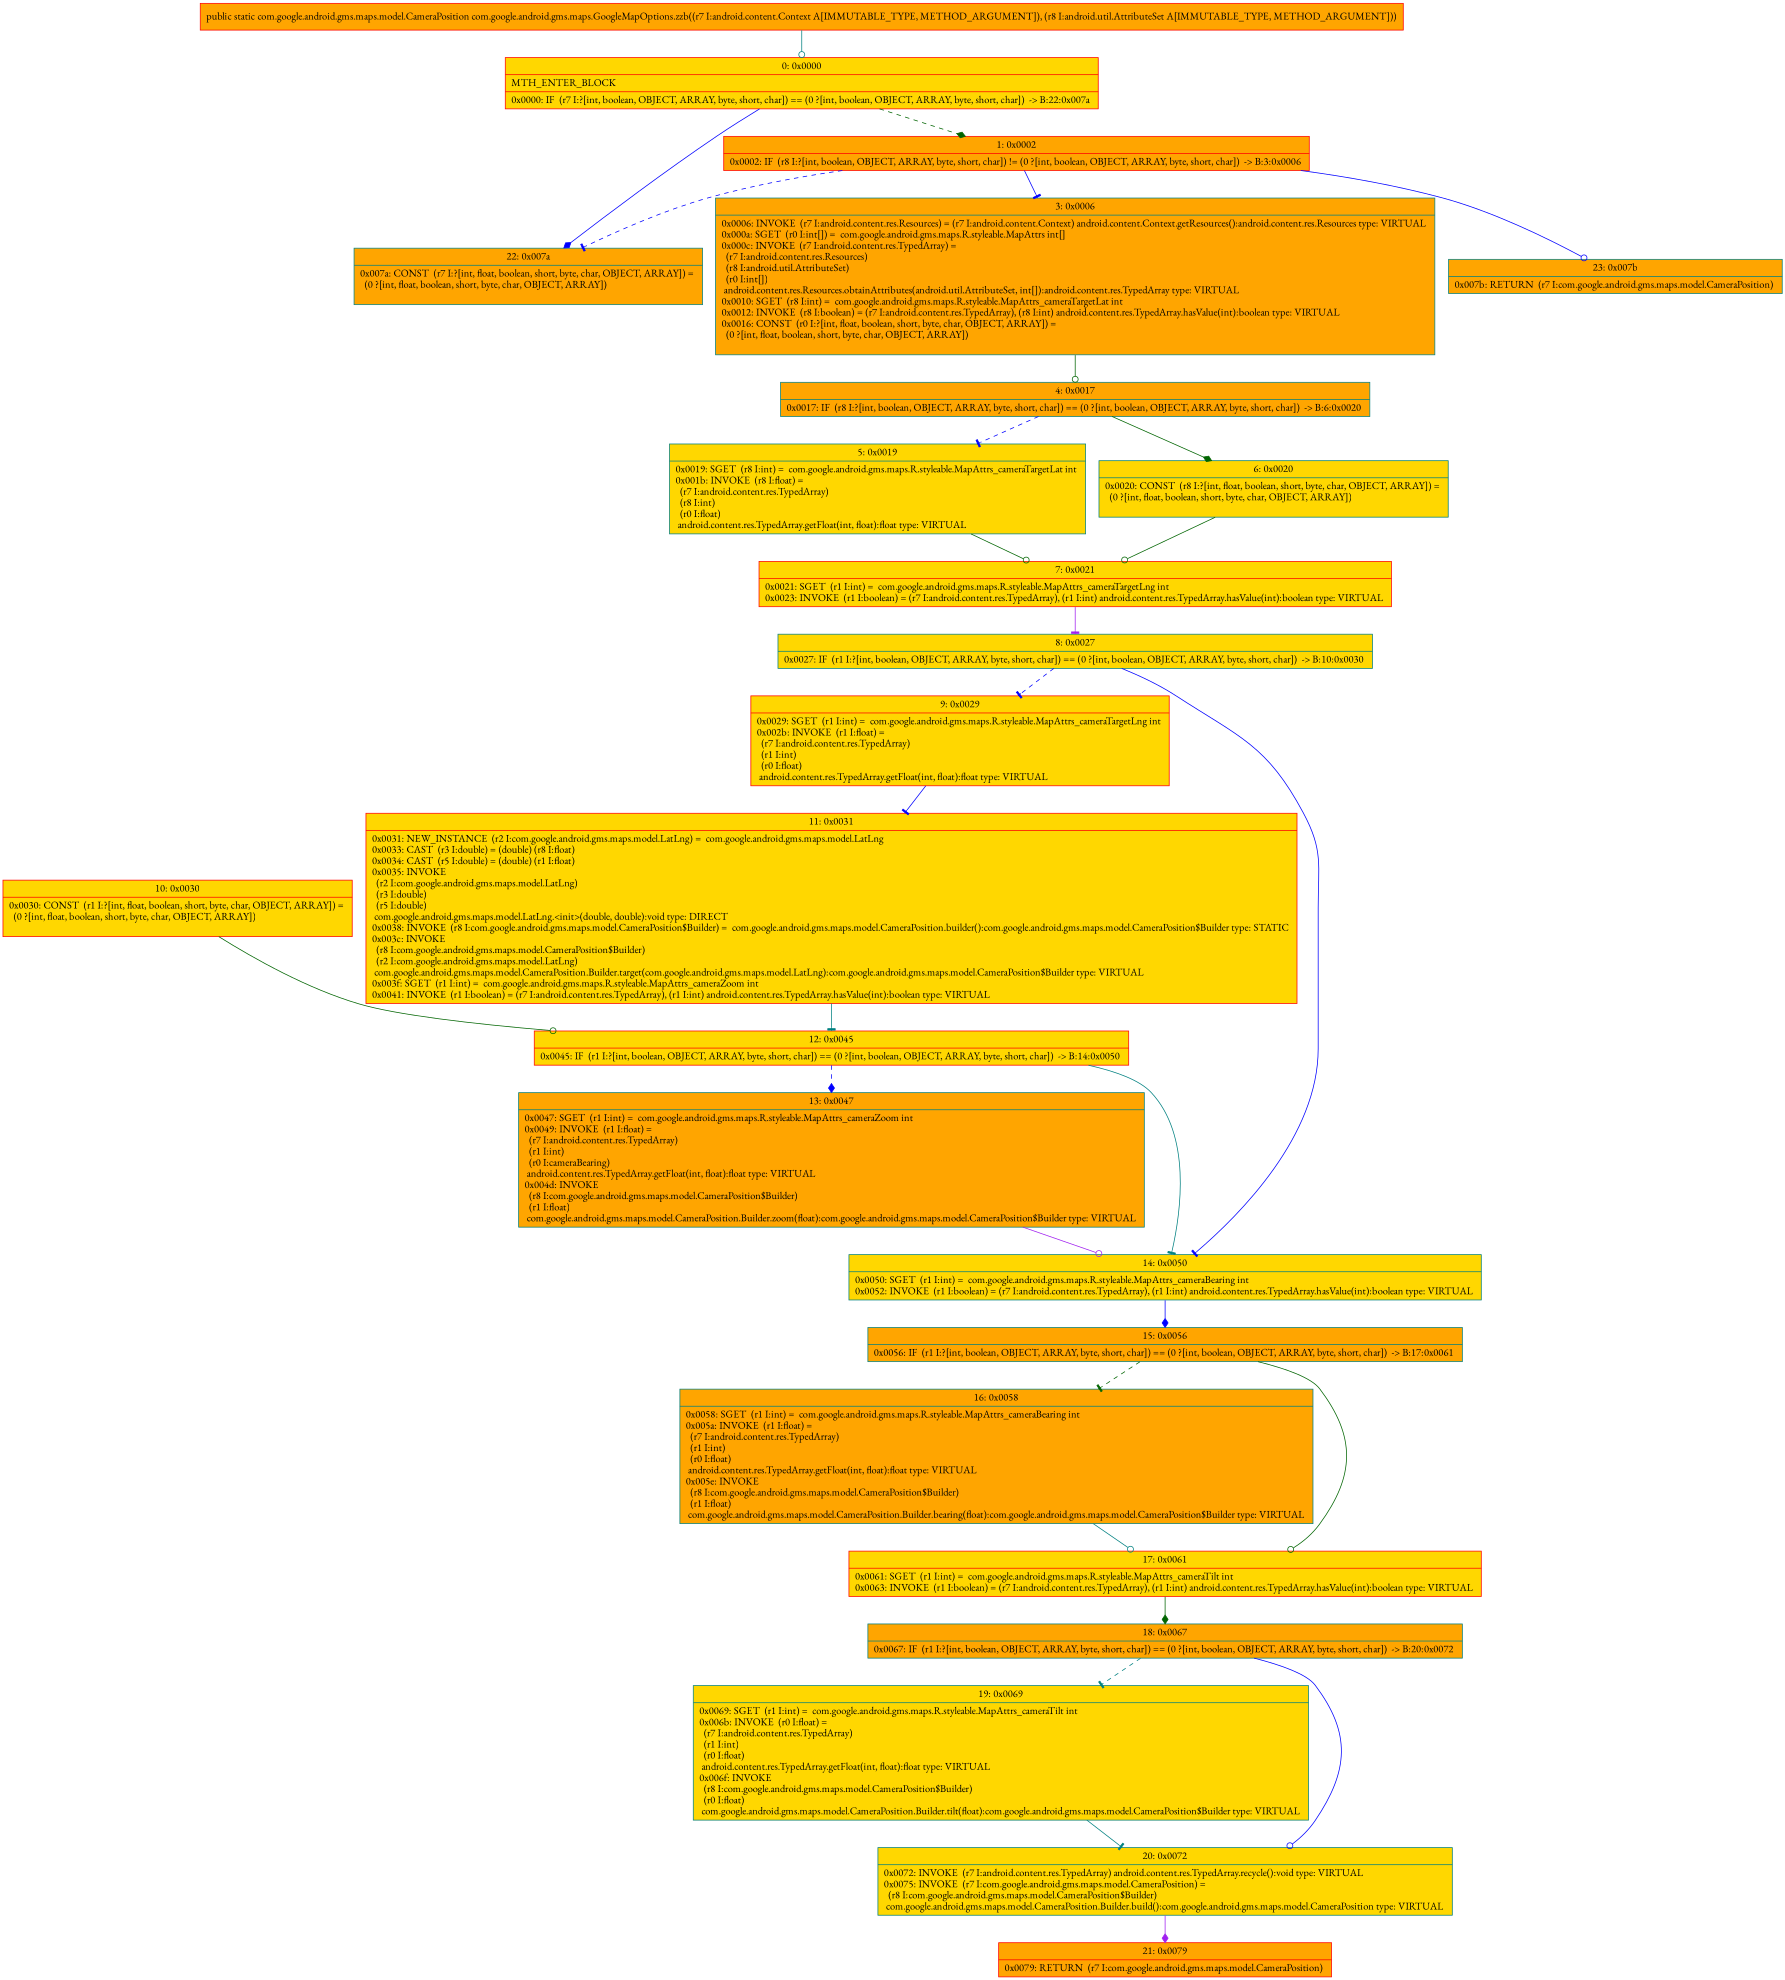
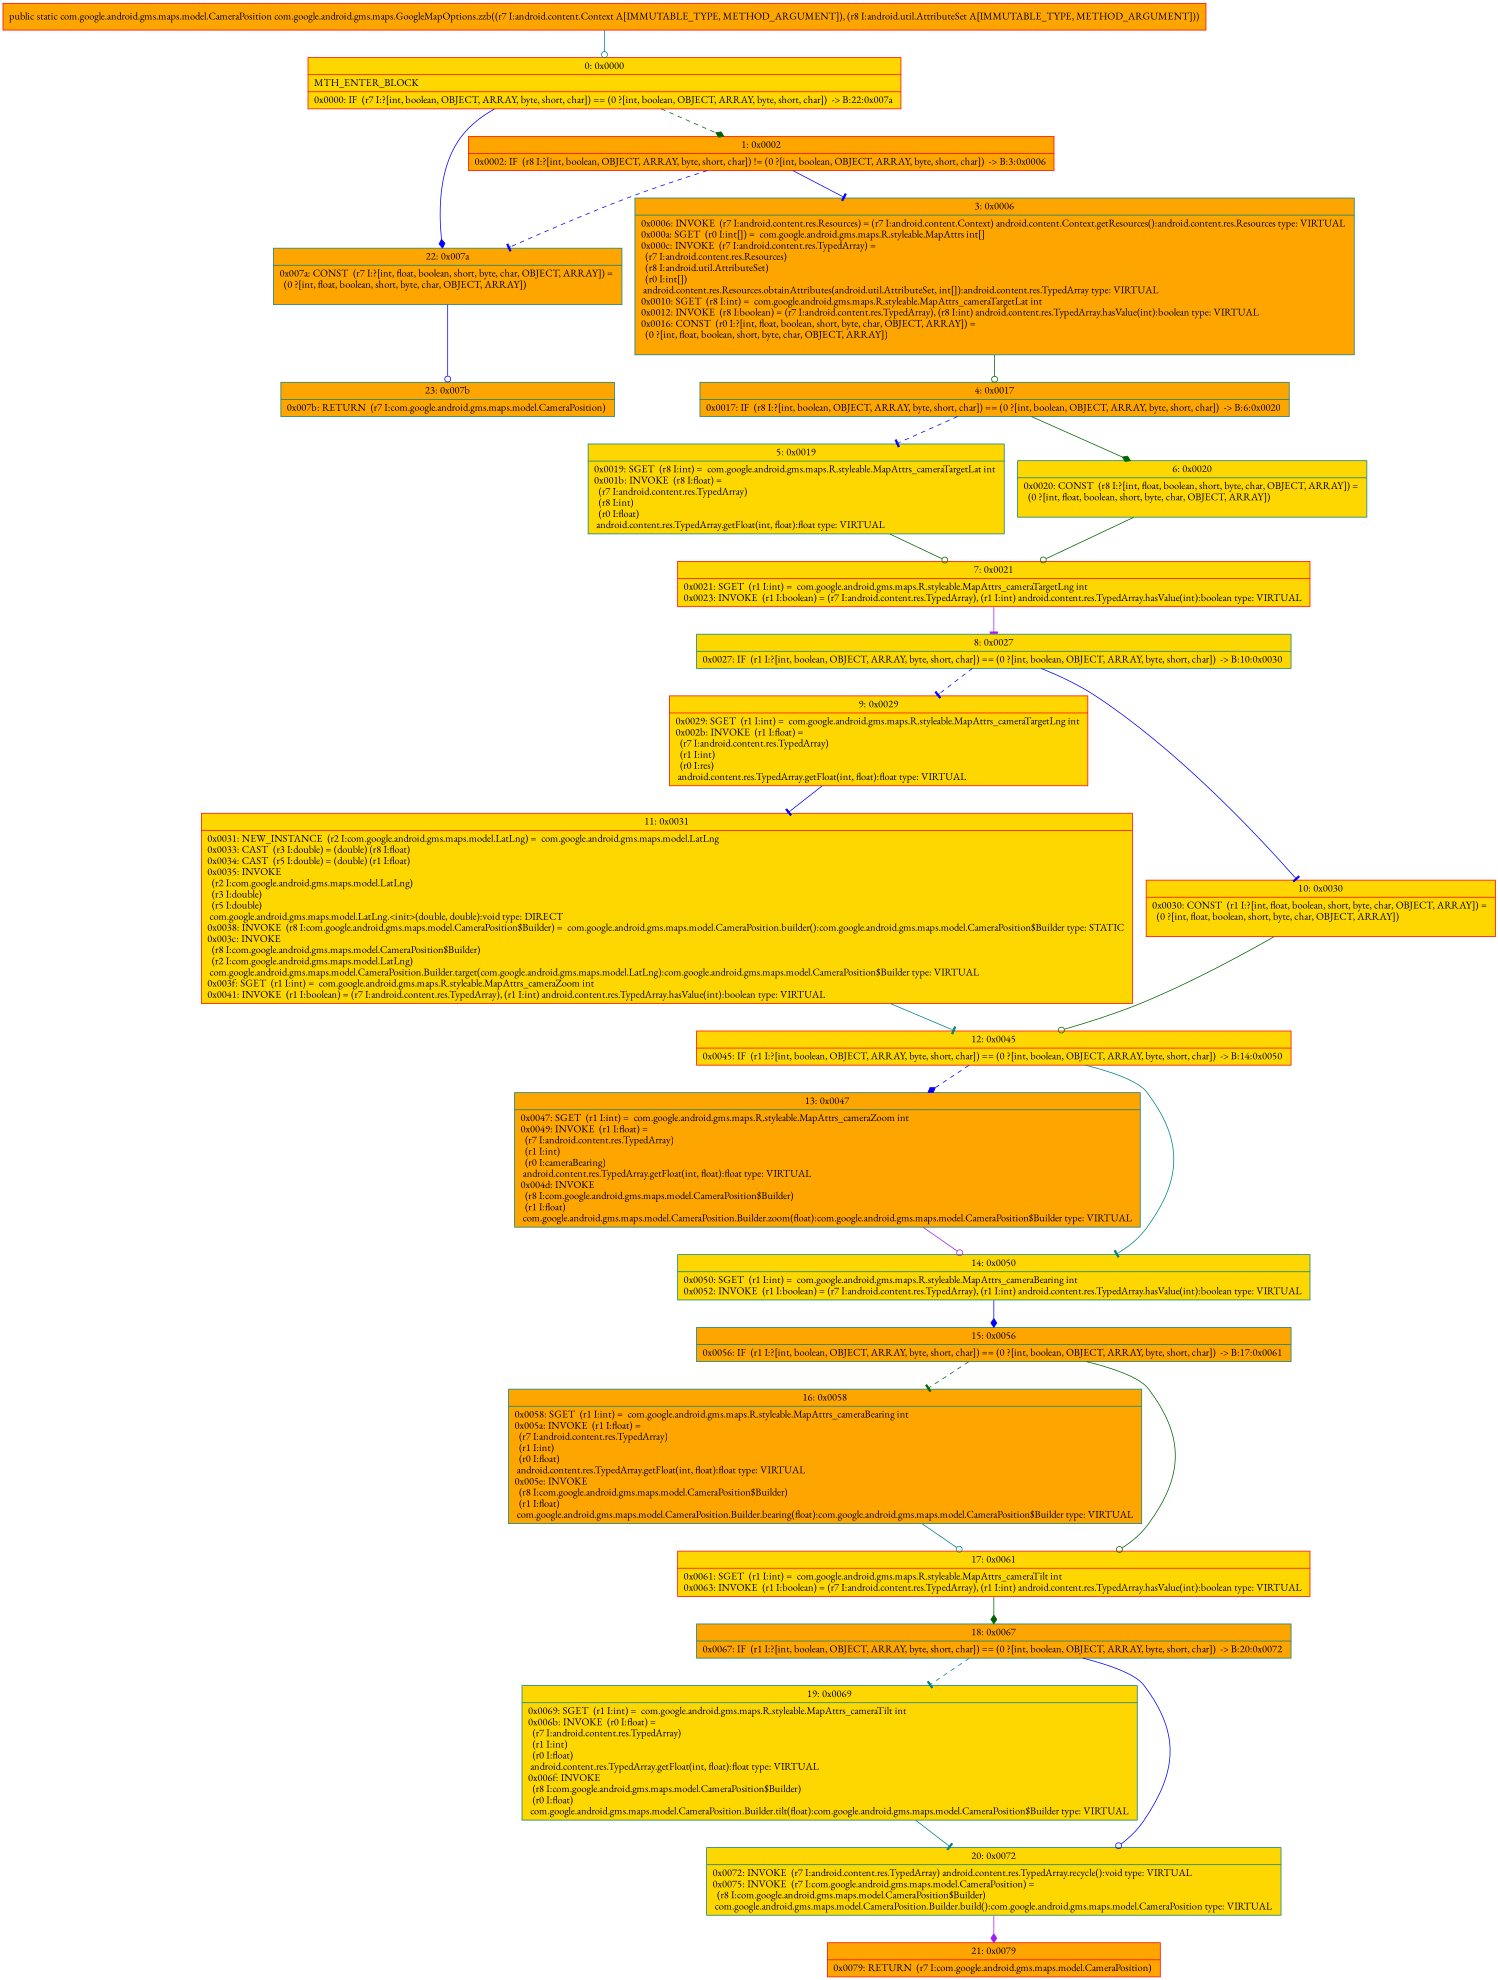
(1446, 199) -> (448, 340)
(779, 766) -> (695, 766)
(1318, 933) -> (1178, 760)
